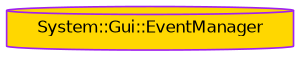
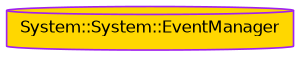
(150, 28) -> (150, 28)
